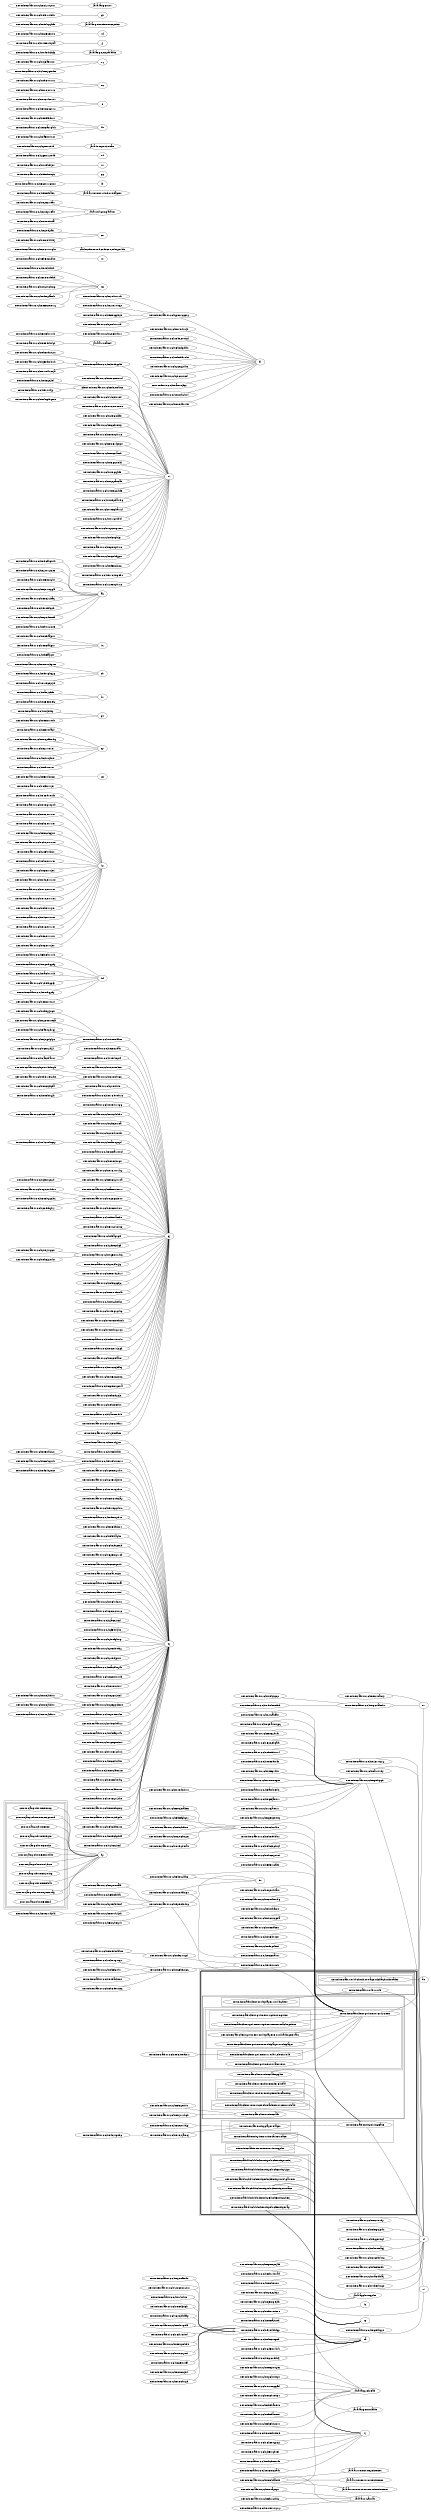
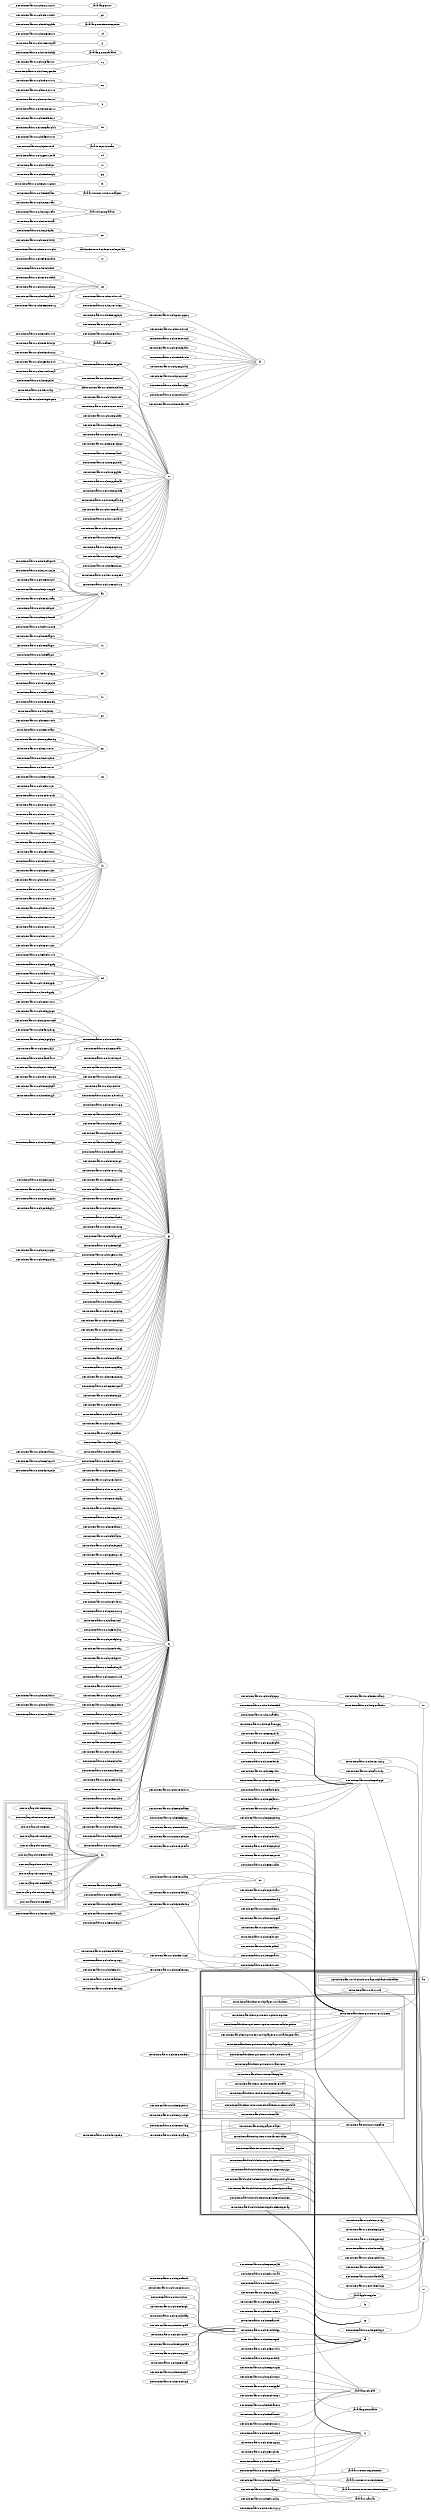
(169, 385) -> (169, 385)
(103, 1789) -> (103, 1789)
